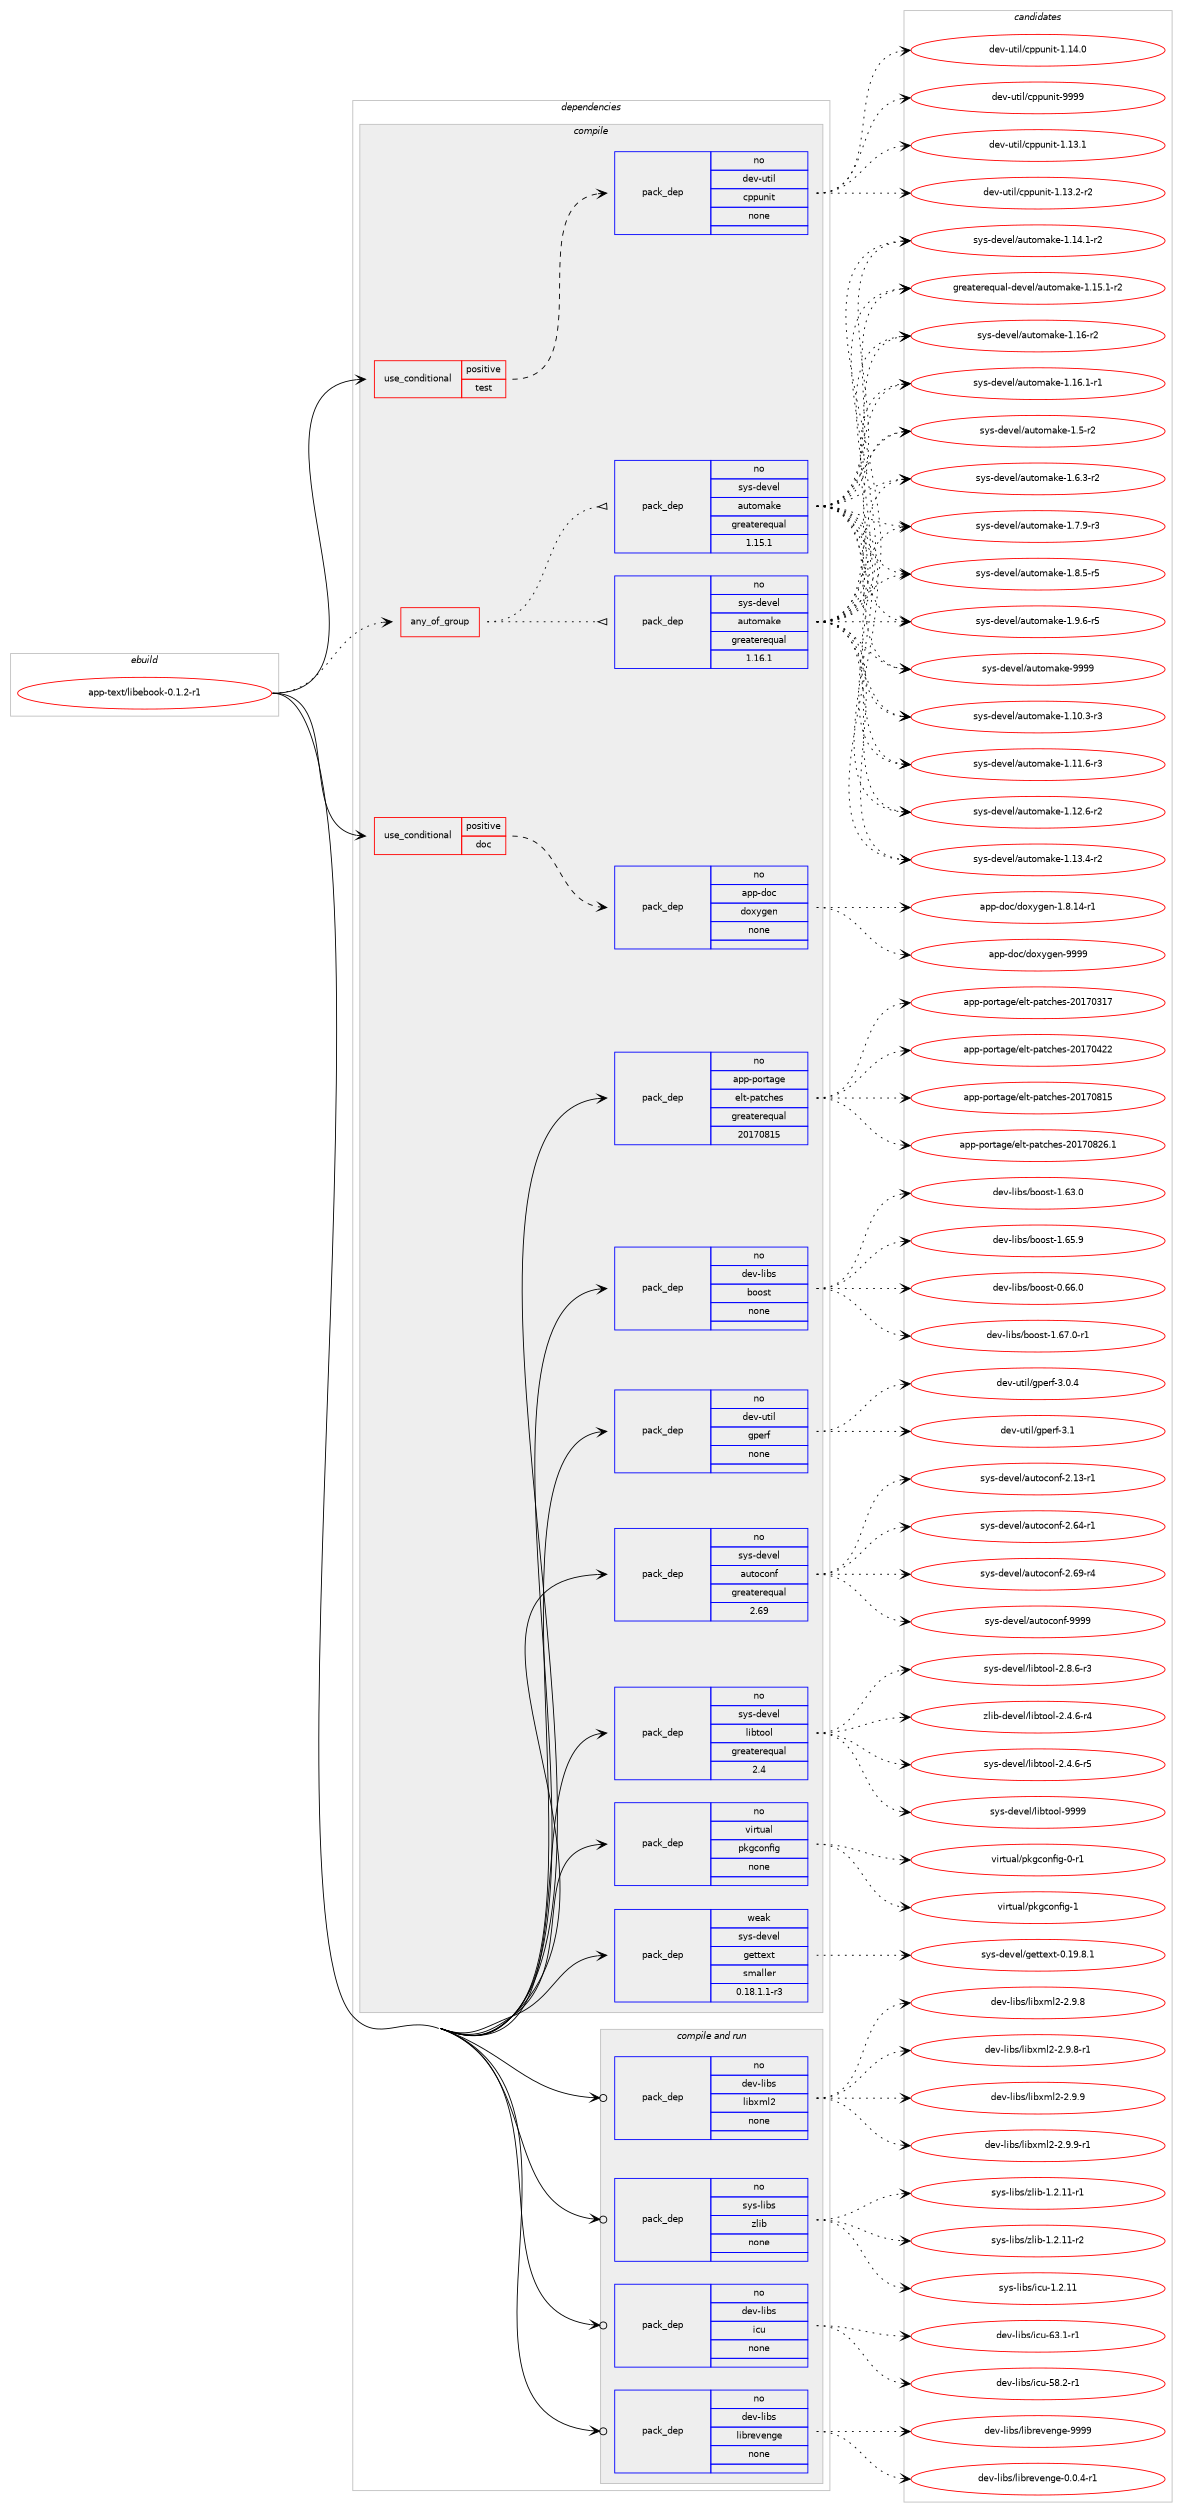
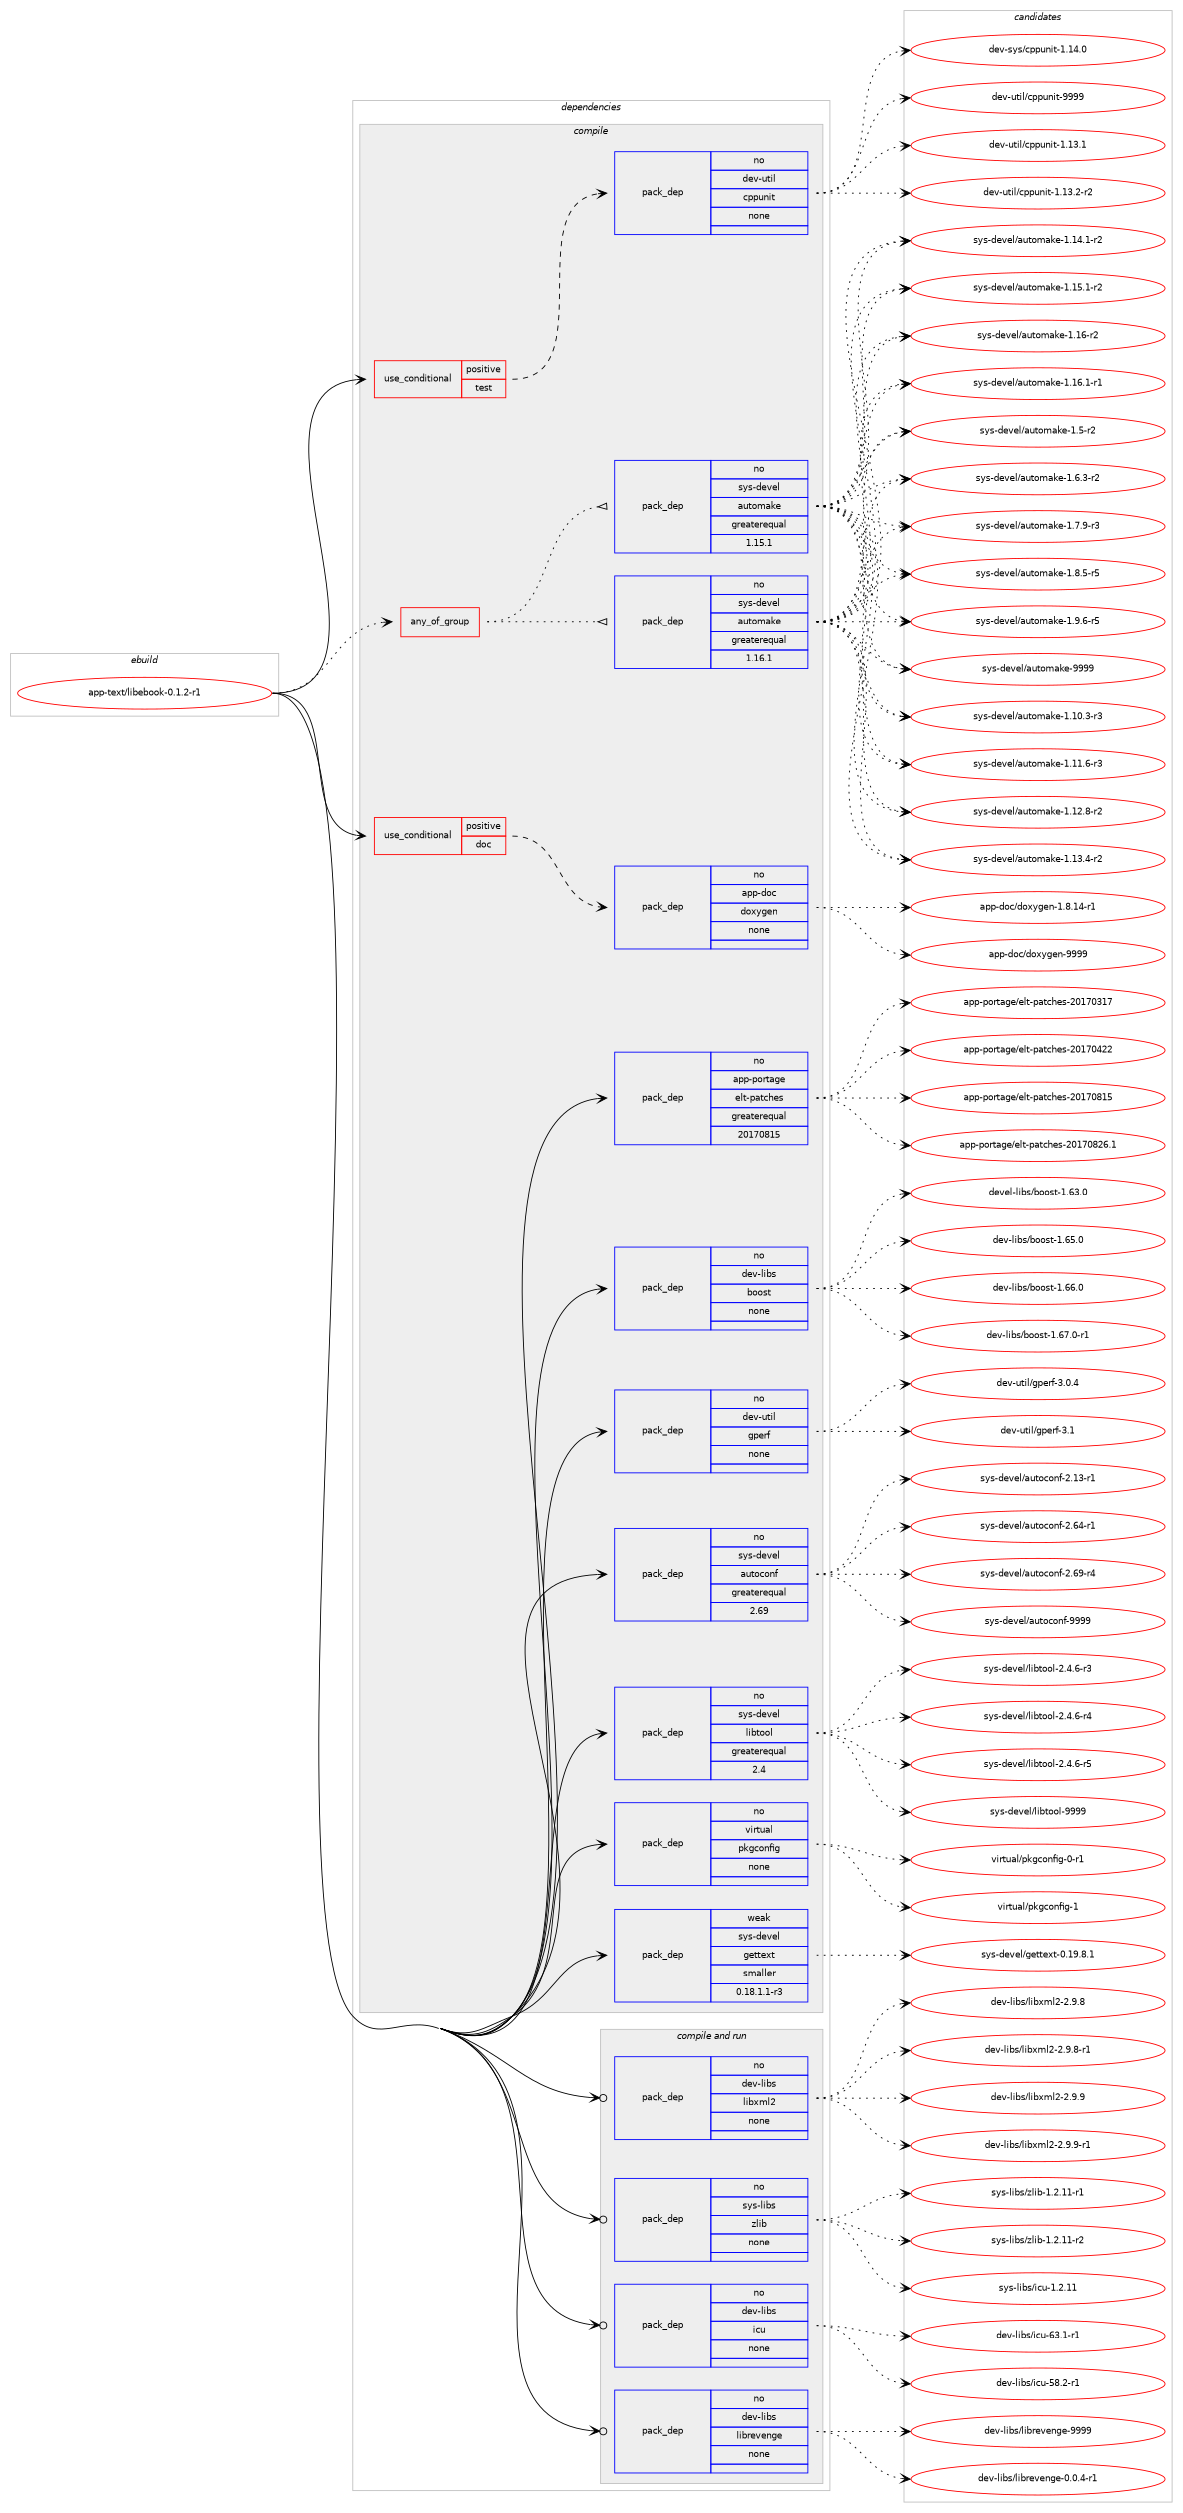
(1038, 50) -> (1038, 50)
(1038, 288) -> (1038, 288)
(1038, 812) -> (1038, 812)
(1038, 1193) -> (1038, 1193)
(1038, 1241) -> (1038, 1241)
(1038, 1289) -> (1038, 1289)
(1038, 1670) -> (1038, 1670)
(1038, 1717) -> (1038, 1717)
